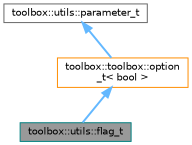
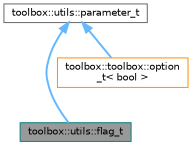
(94, 109) -> (47, 78)
